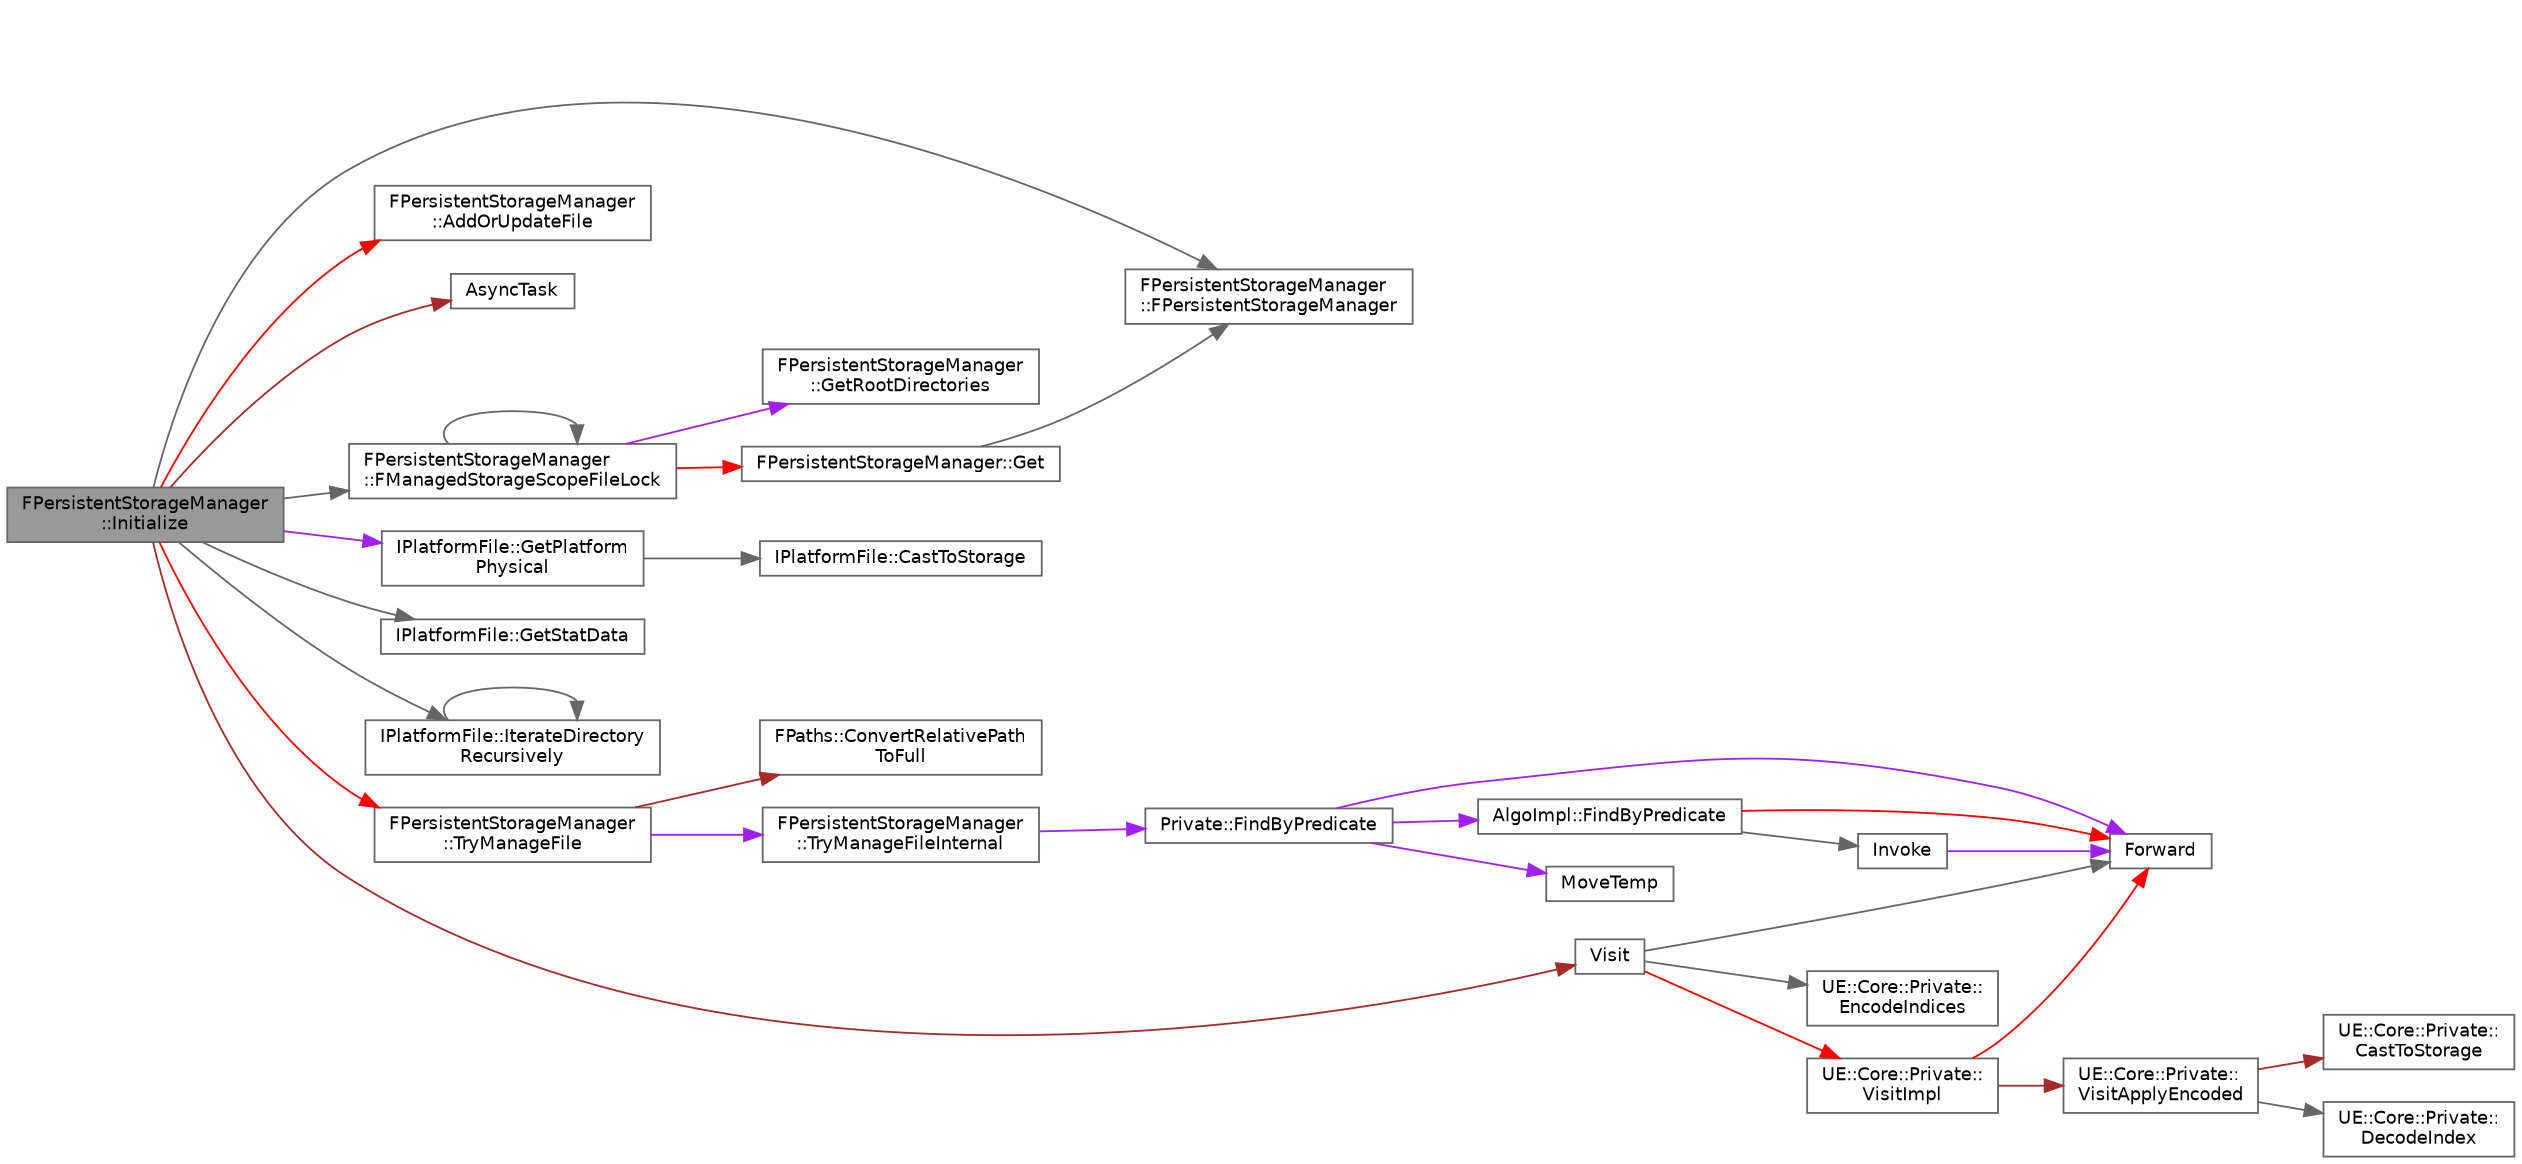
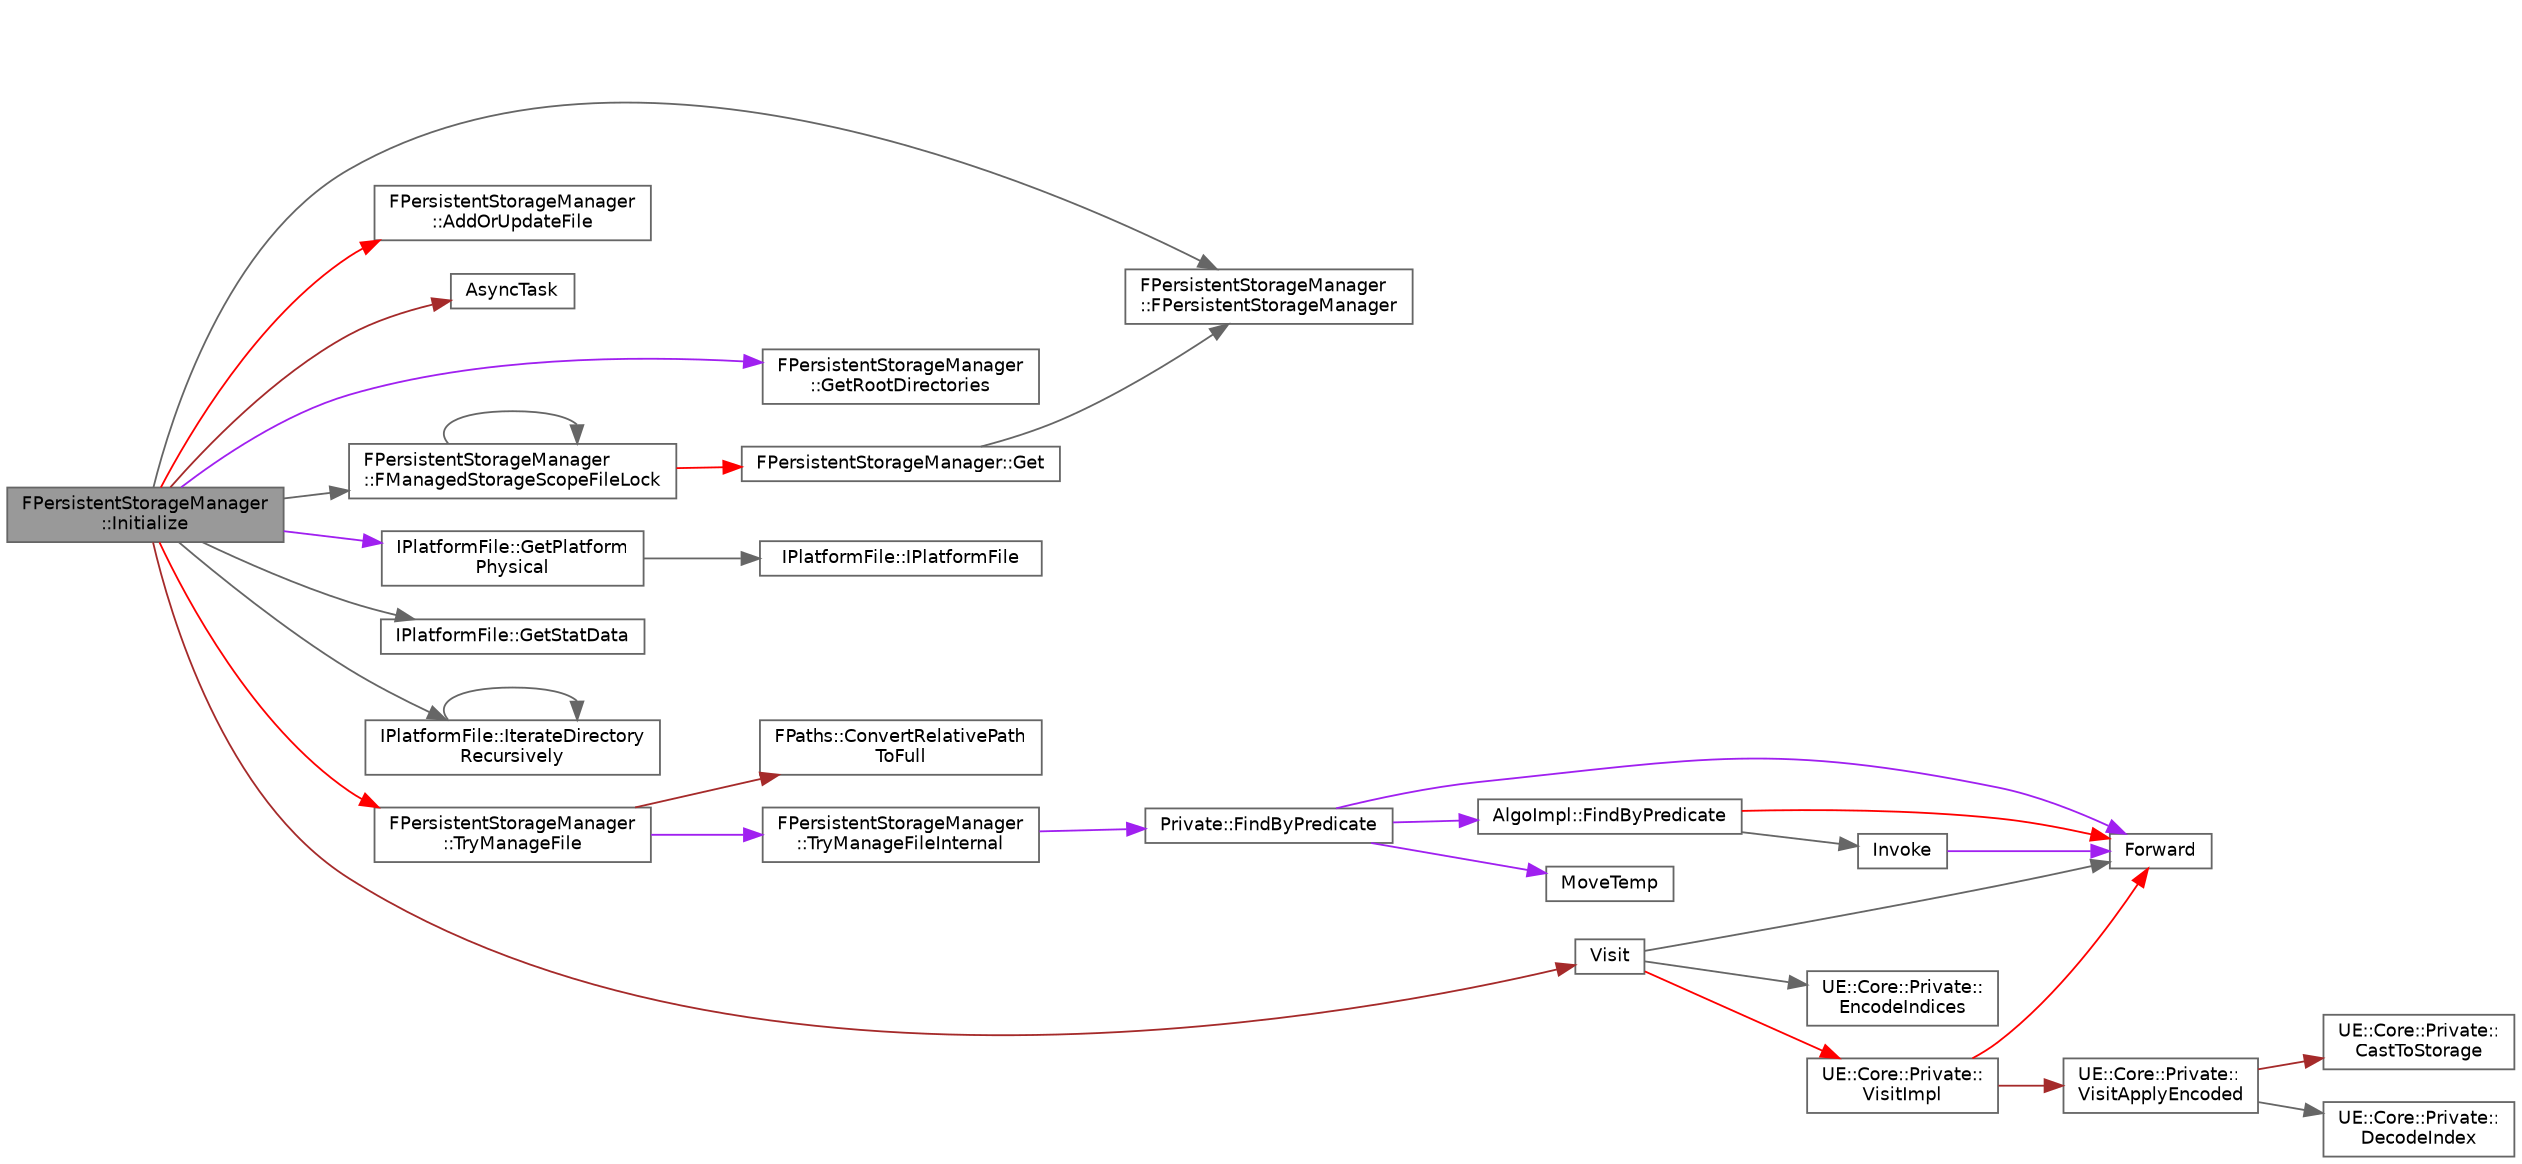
(698, 426) -> (449, 373)
(901, 558) -> (901, 558)
